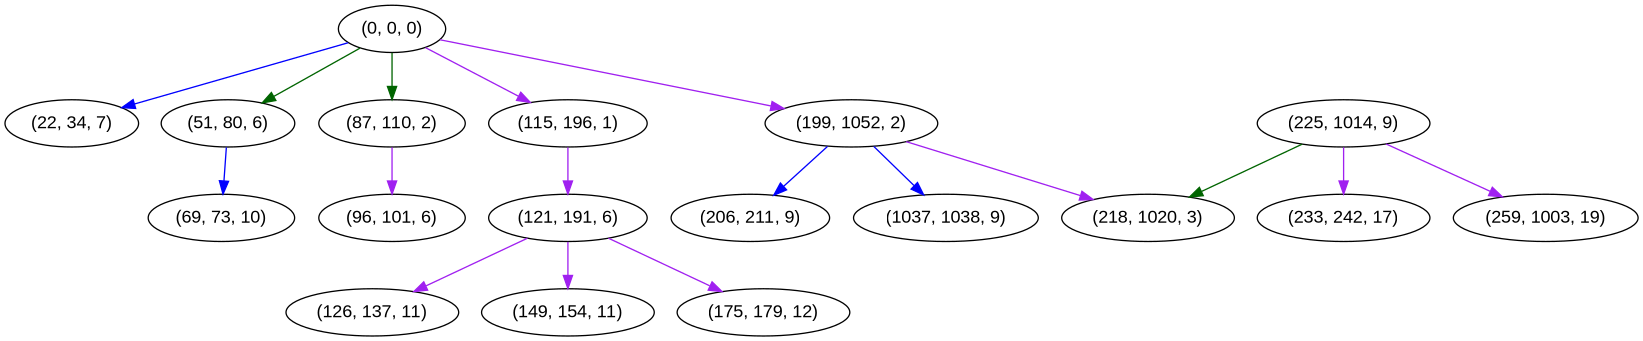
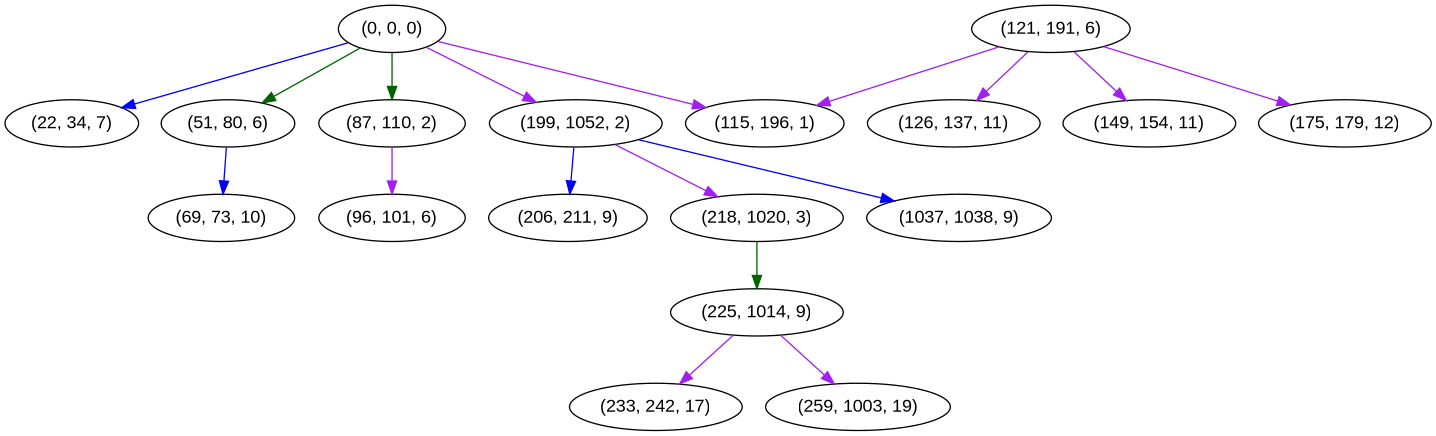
(568, 164) -> (914, 74)
(1252, 168) -> (757, 259)
